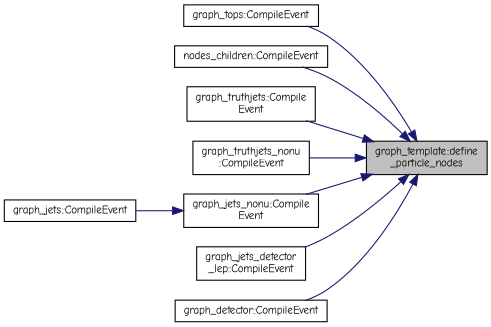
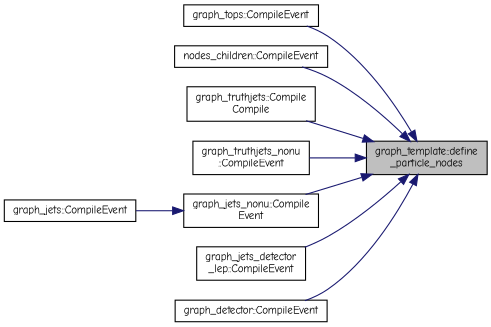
(251, 104) -> (251, 104)
